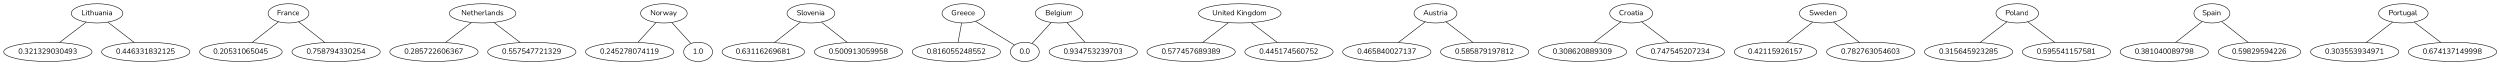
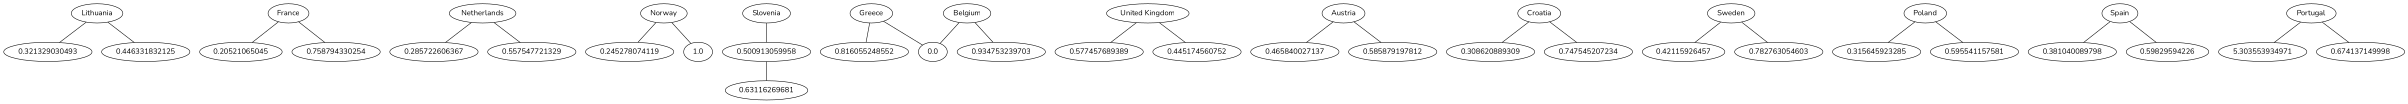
(787, 32) -> (767, 71)
(241, 52) -> (241, 52)
(1776, 52) -> (1684, 52)
(2355, 52) -> (2263, 52)
